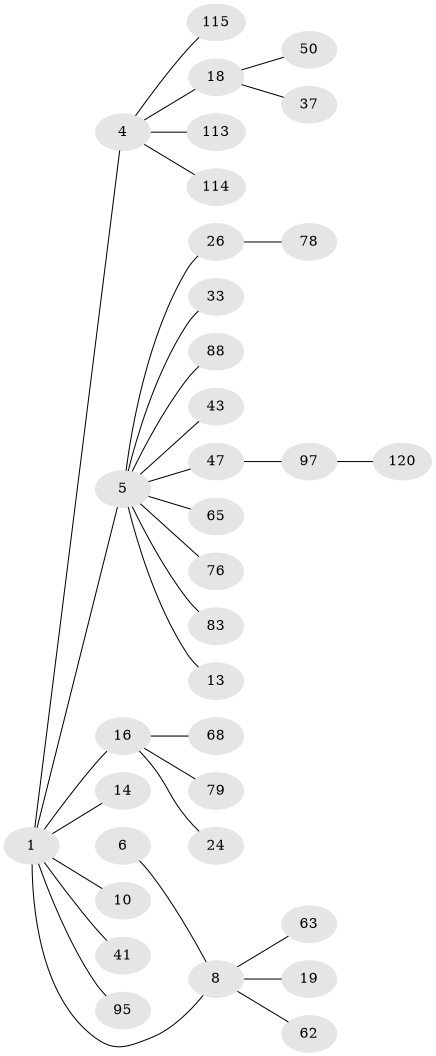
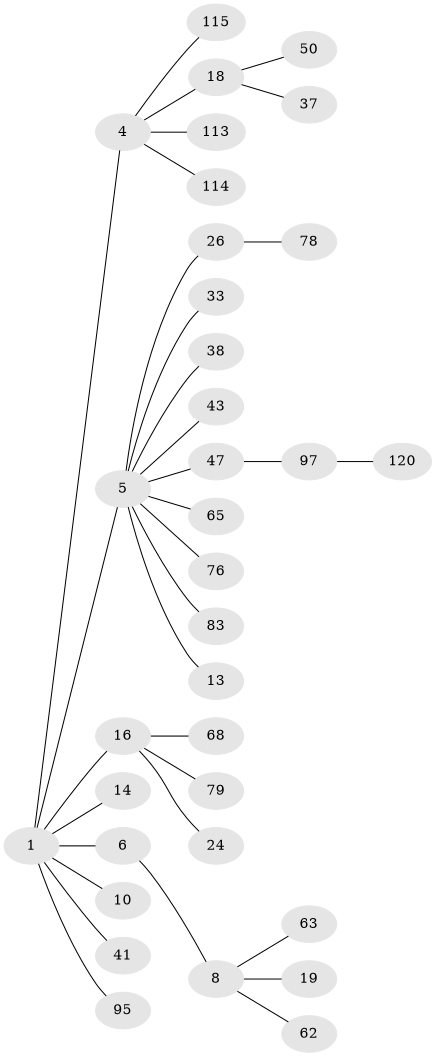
(216, 352) -> (216, 352)
(73, 1015) -> (77, 846)
